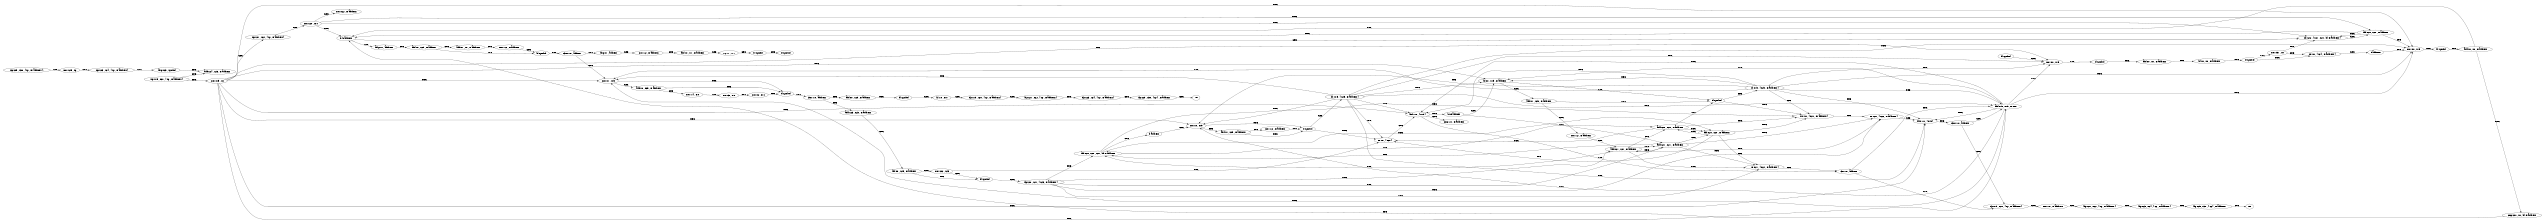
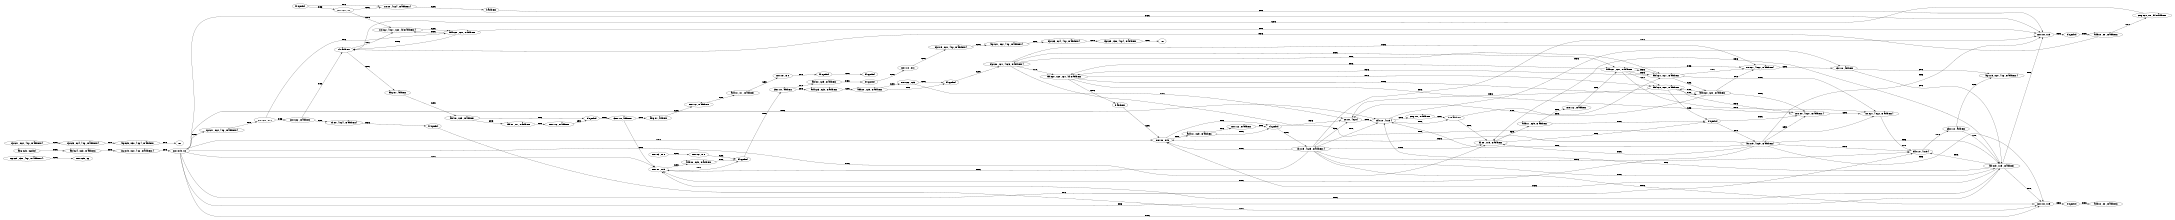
(326, 14) -> (280, 119)
(1314, 23) -> none
(328, 31) -> (322, 85)
(729, 53) -> (783, 76)
(2277, 53) -> (344, 10)
(2209, 61) -> none
(112, 70) -> none
(194, 70) -> (55, 150)
(192, 76) -> (107, 151)
(424, 80) -> (433, 156)
(693, 95) -> none
(942, 98) -> (908, 68)
(2006, 107) -> (2002, 166)
none -> (1439, 117)
none -> (344, 123)
(2053, 207) -> none
